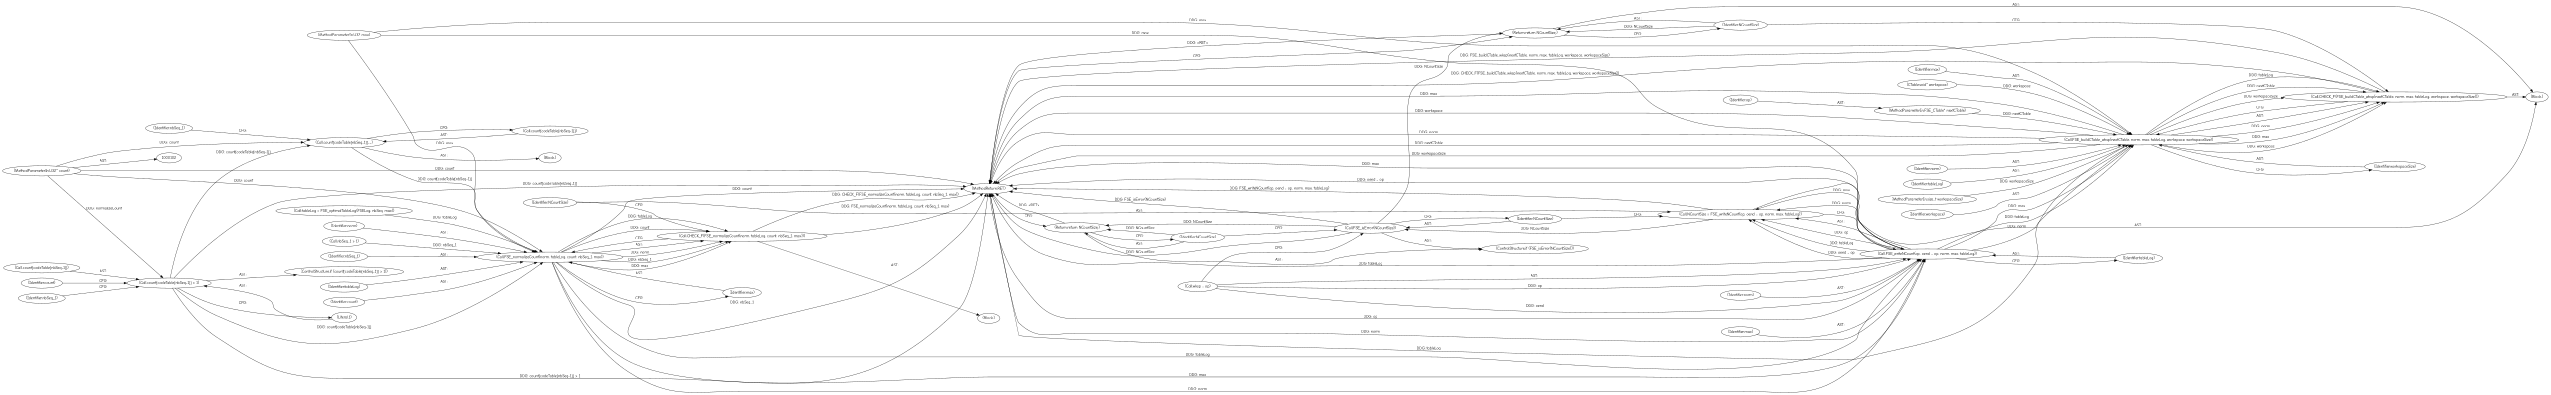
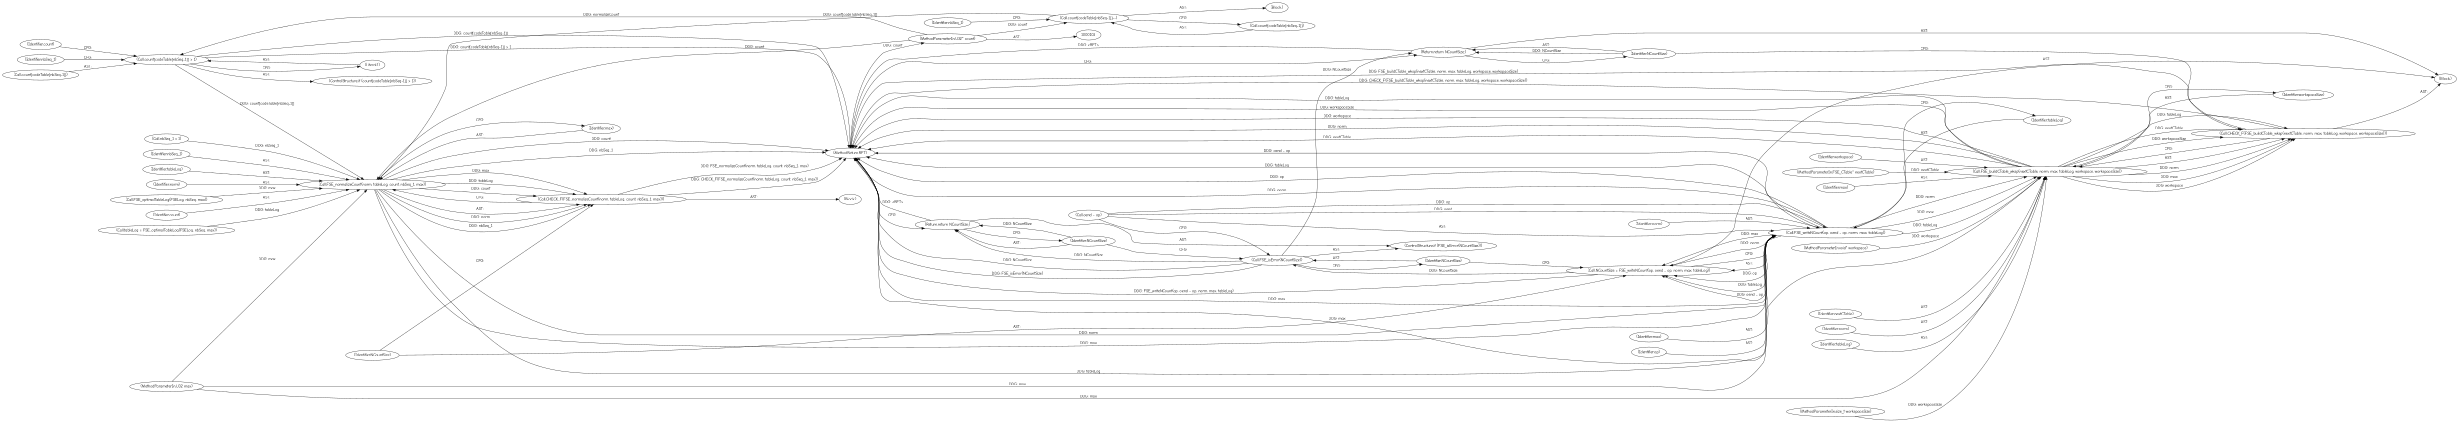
(1927, 85) -> (1836, 248)
(1818, 105) -> (1763, 345)
(526, 171) -> (865, 79)
(213, 185) -> none
none -> (167, 200)
(1198, 286) -> (1089, 215)
none -> (1836, 314)
